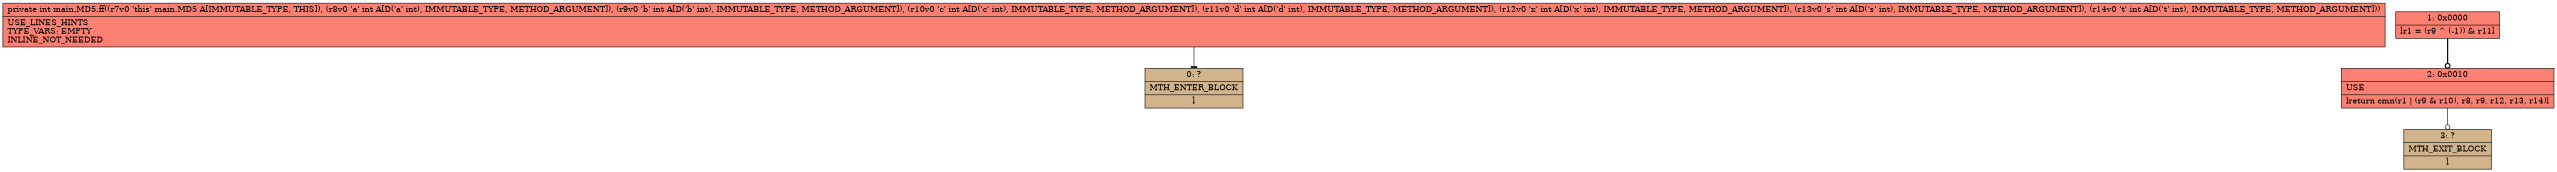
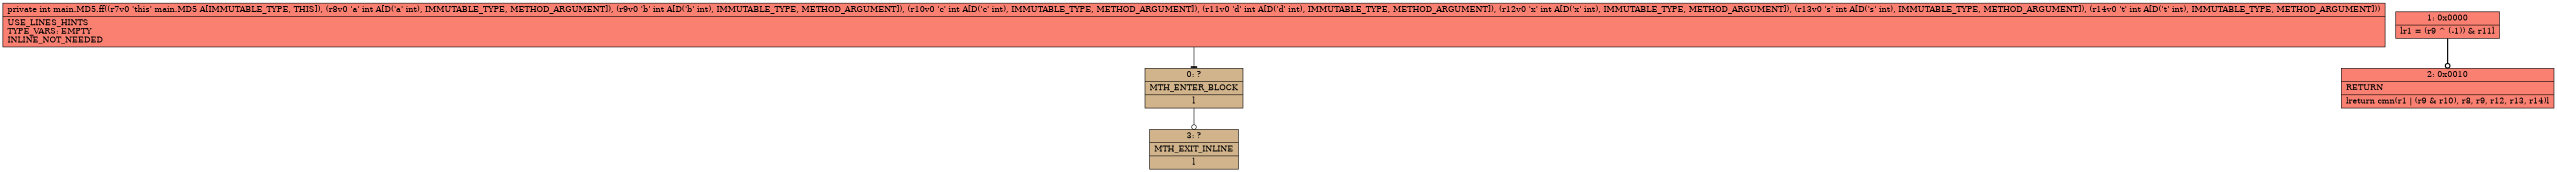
(2355, 88) -> (2365, 88)
(2448, 116) -> (1194, 116)
(2448, 149) -> (1194, 149)
